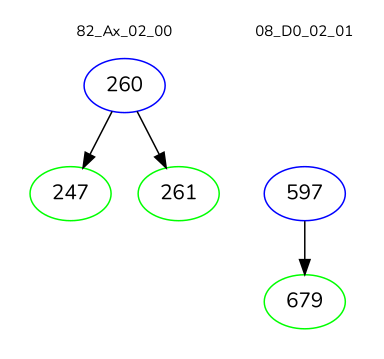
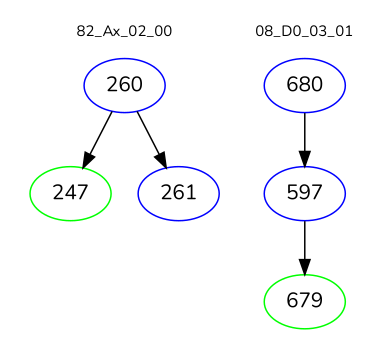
(305, 32) -> (305, 32)
none -> (305, 86)
(179, 194) -> (179, 194)
